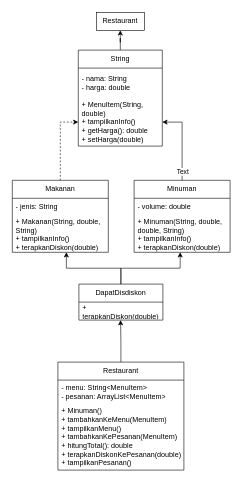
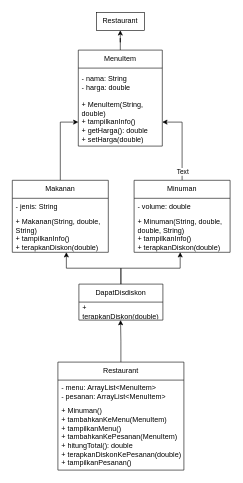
(120, 59) -> (120, 59)
(60, 144) -> (60, 144)
(118, 392) -> (118, 392)
